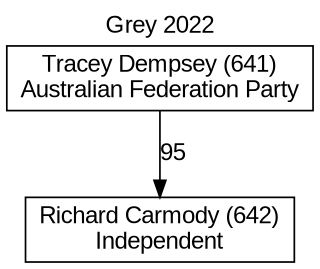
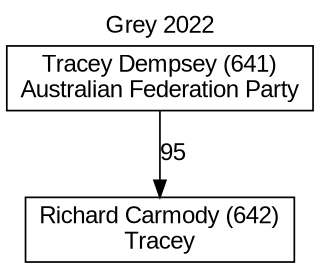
(160, 230) -> (160, 230)
